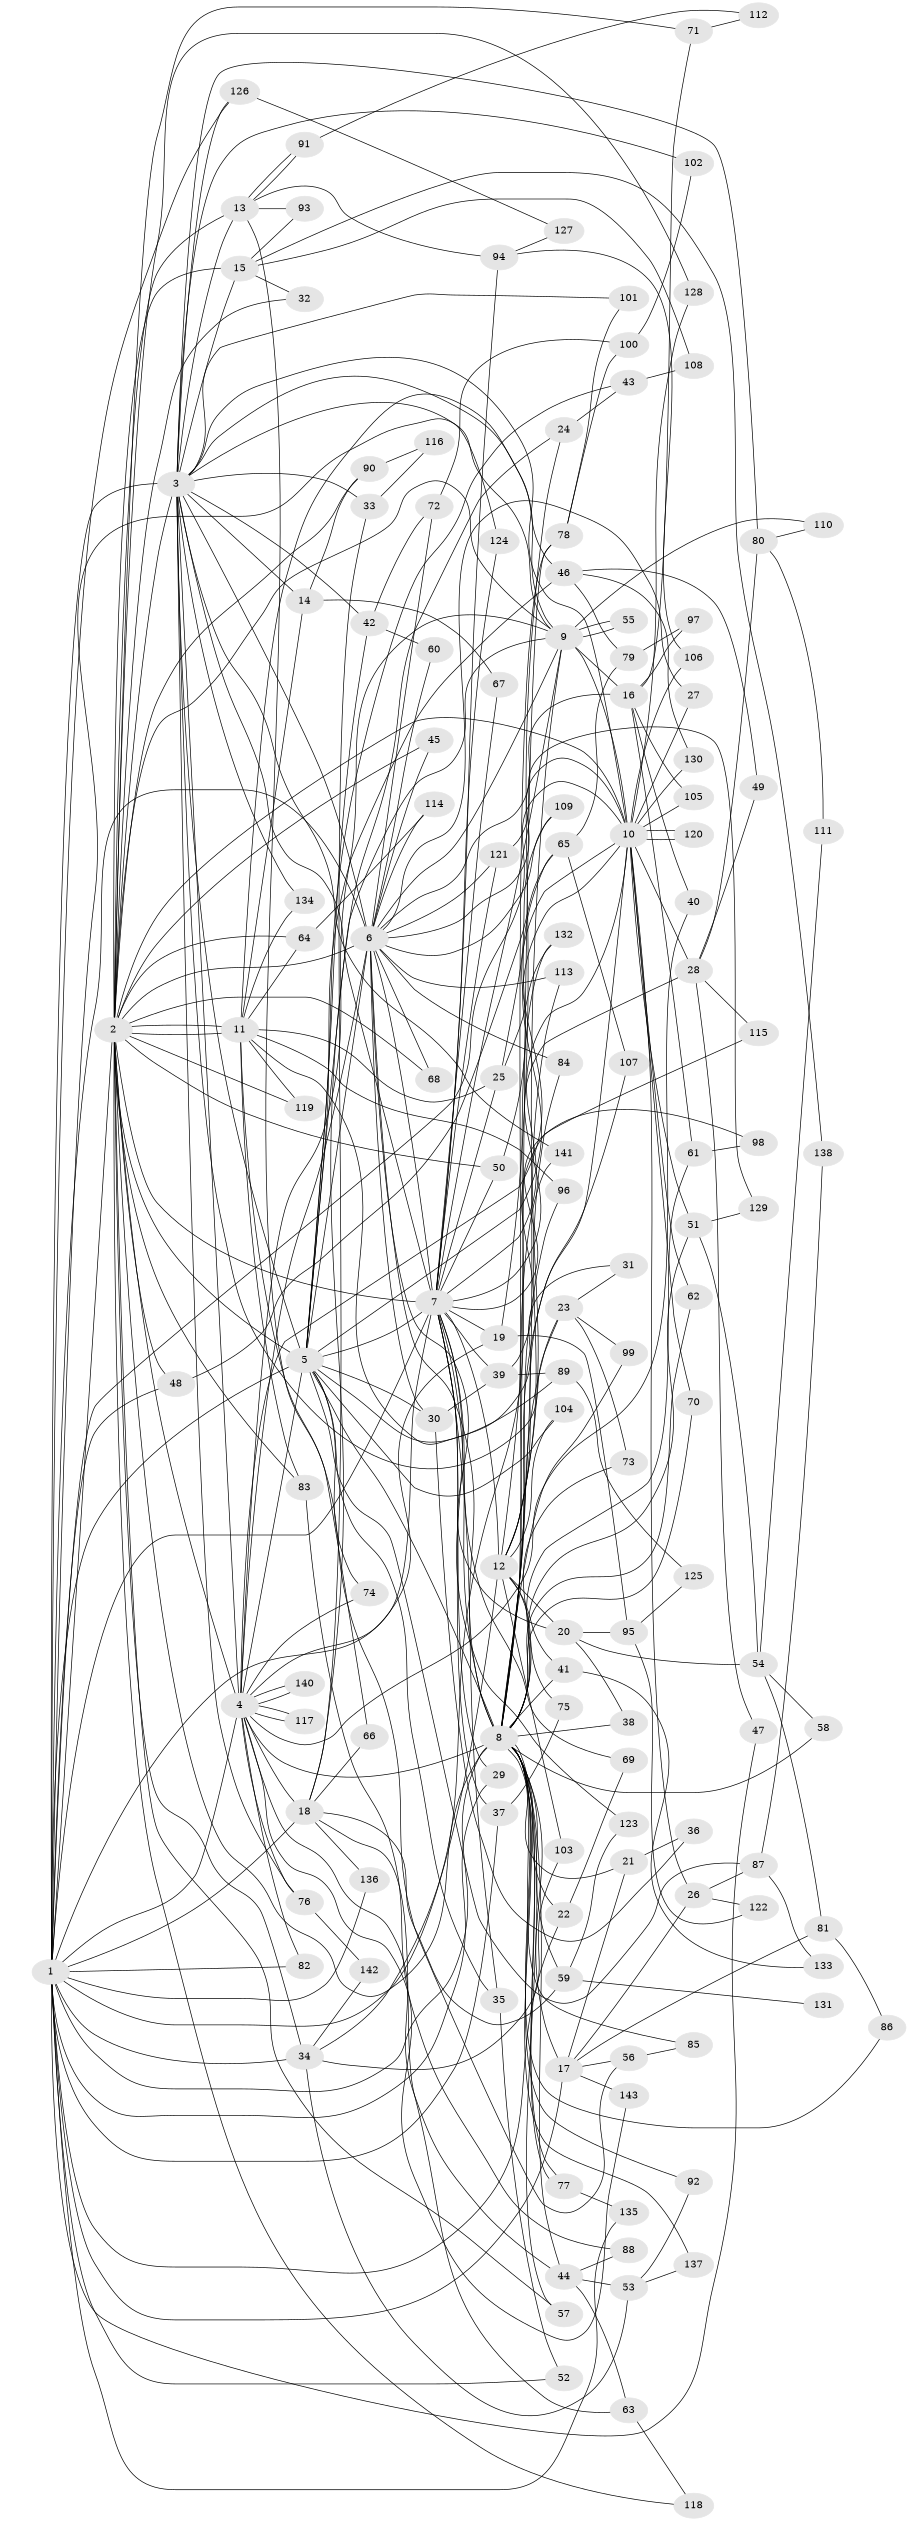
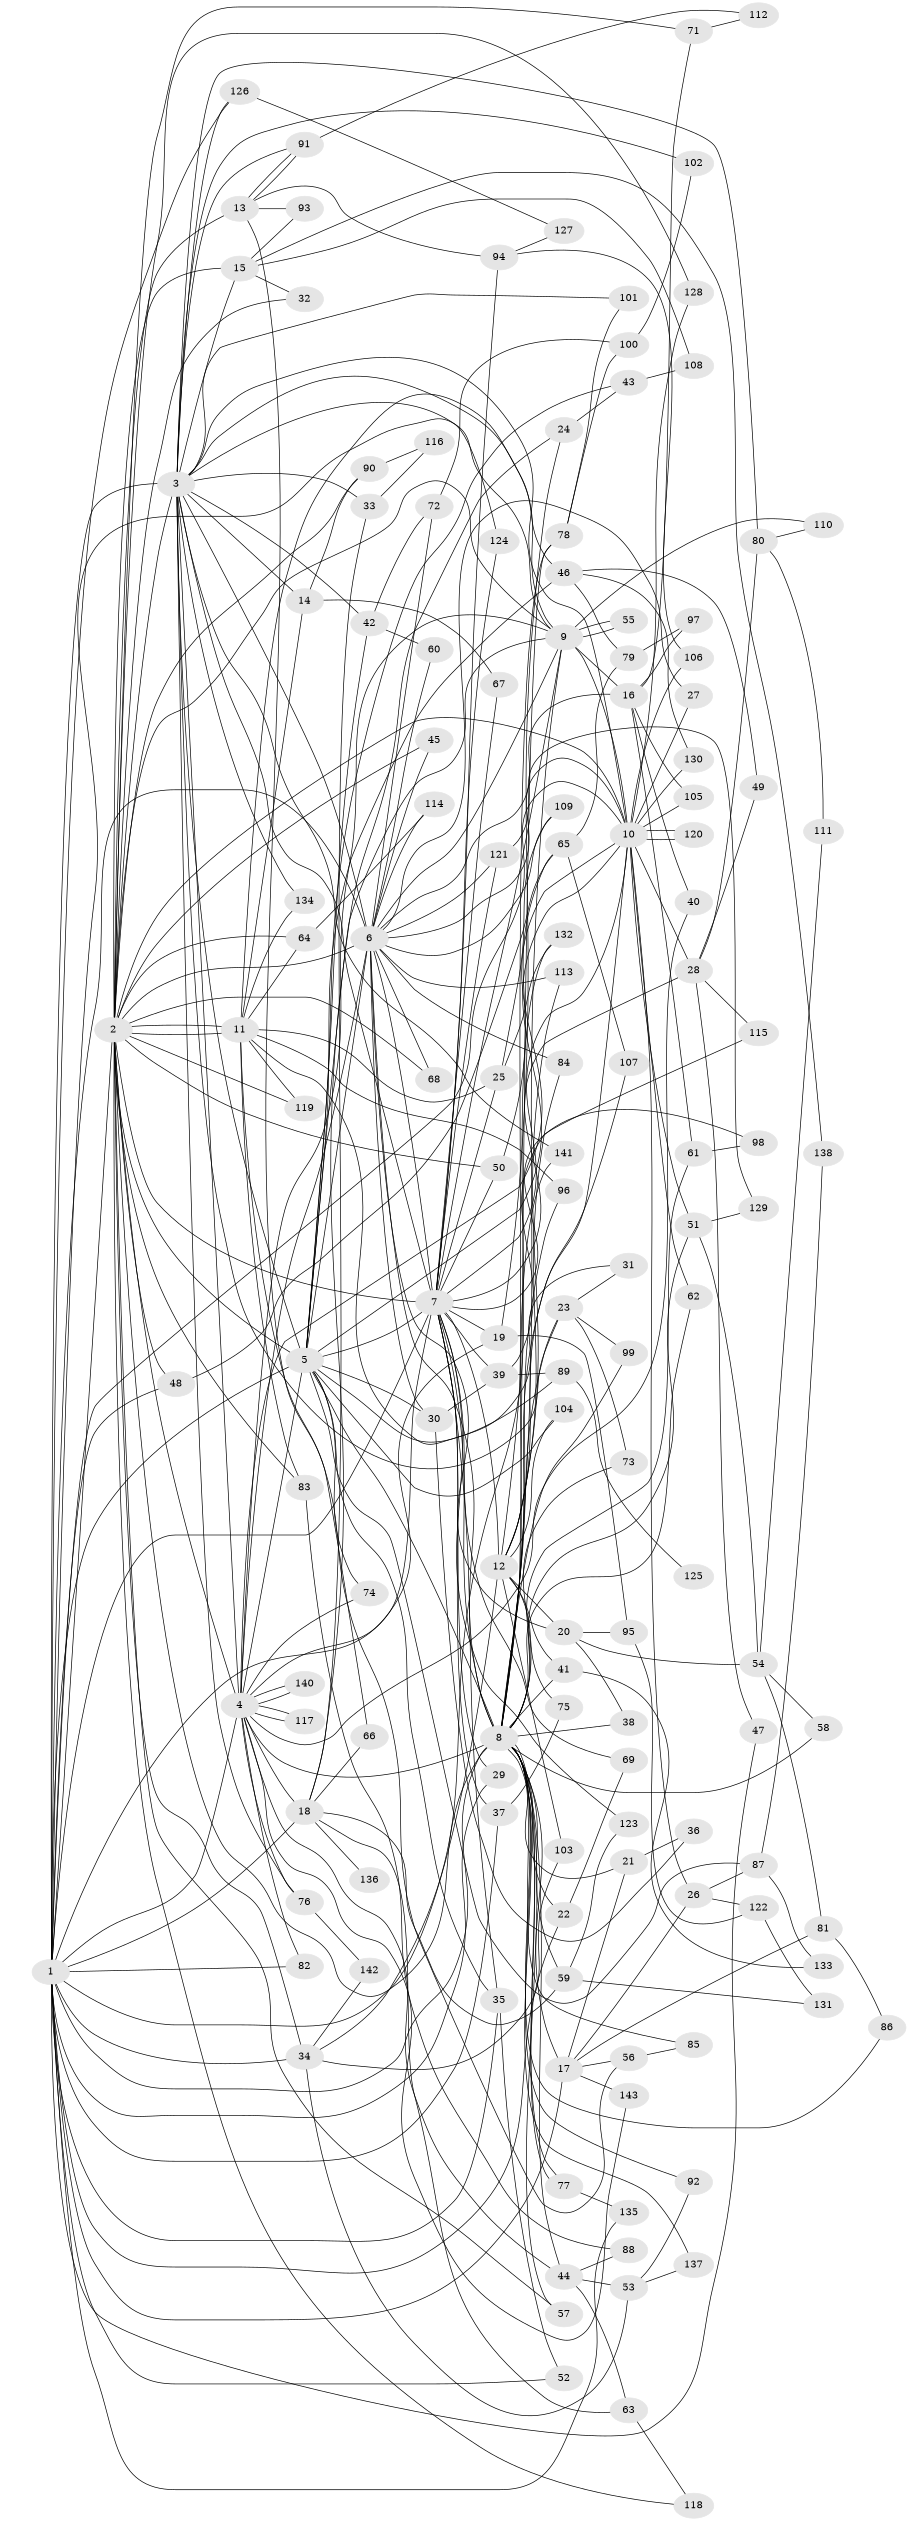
(194, 357) -> (203, 235)
(694, 1403) -> none
(661, 1605) -> none
none -> (786, 1959)
(248, 1999) -> (262, 2241)
